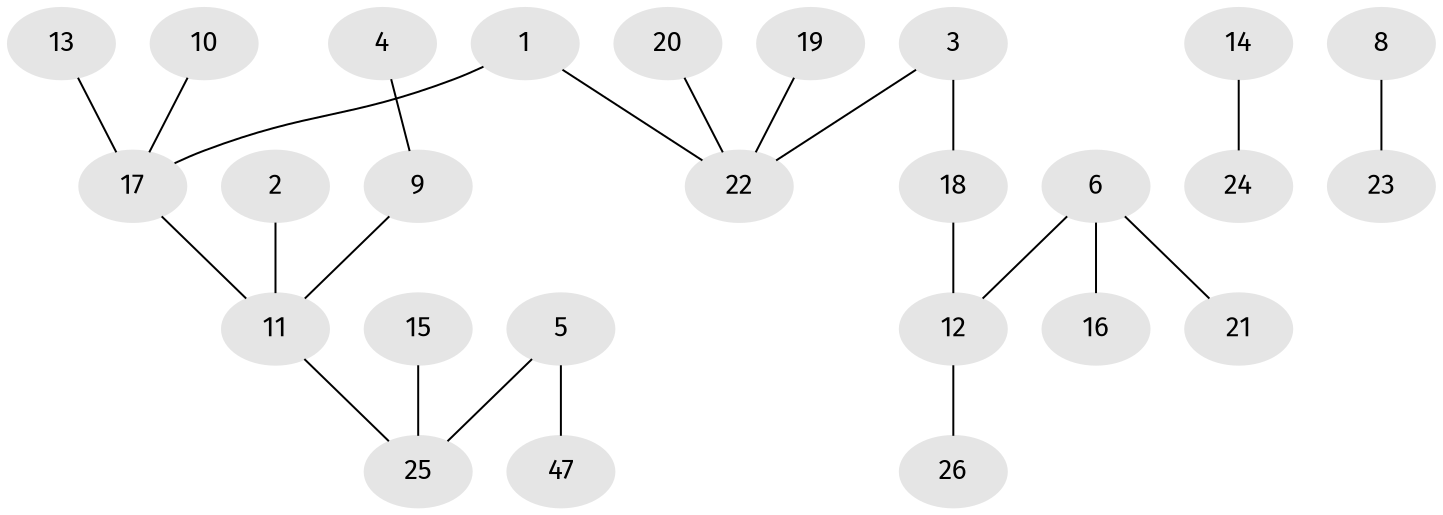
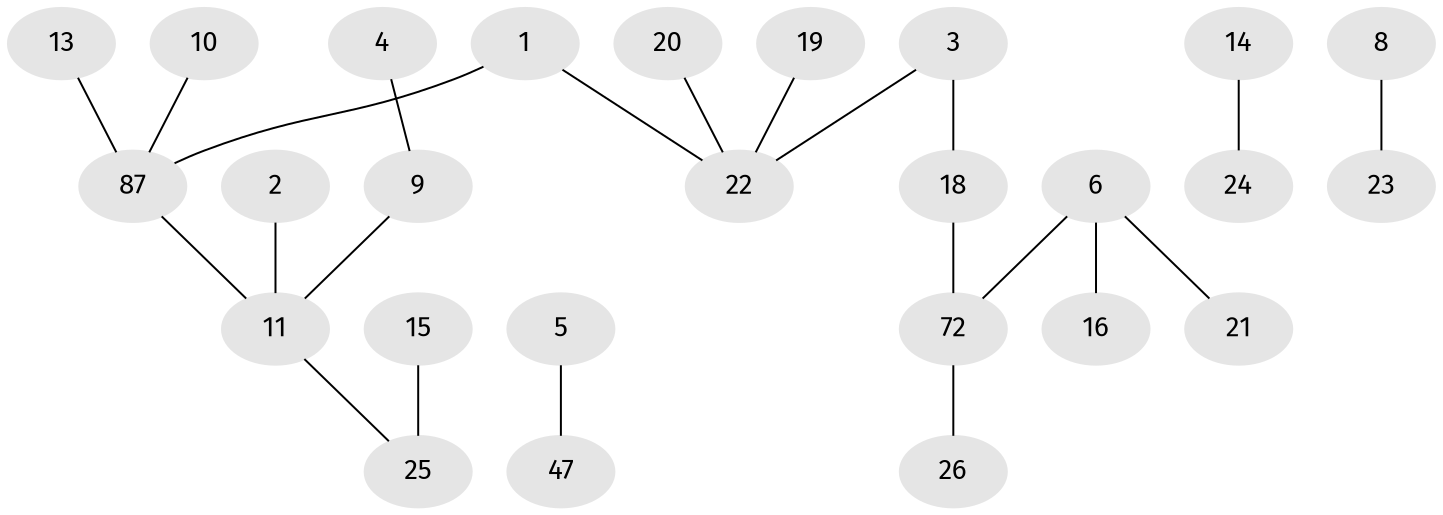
(133, 186) -> (133, 186)
(953, 329) -> (953, 329)
(490, 400) -> none
